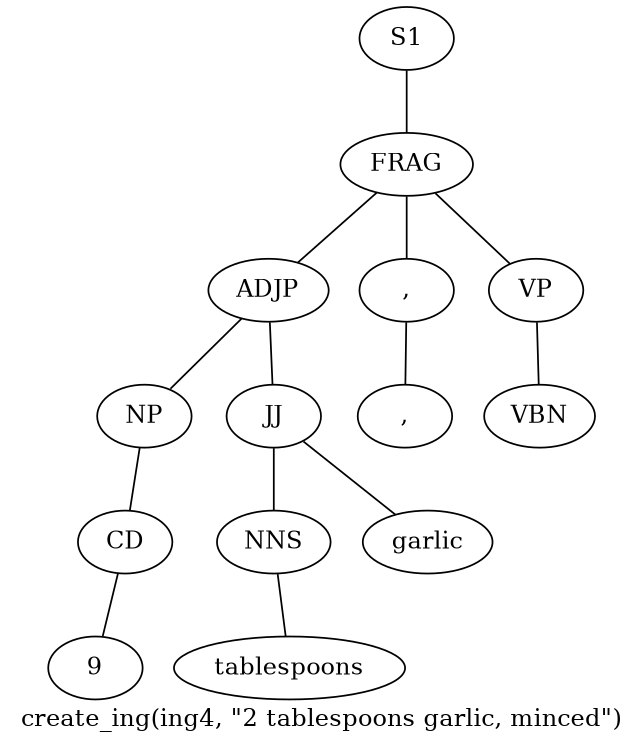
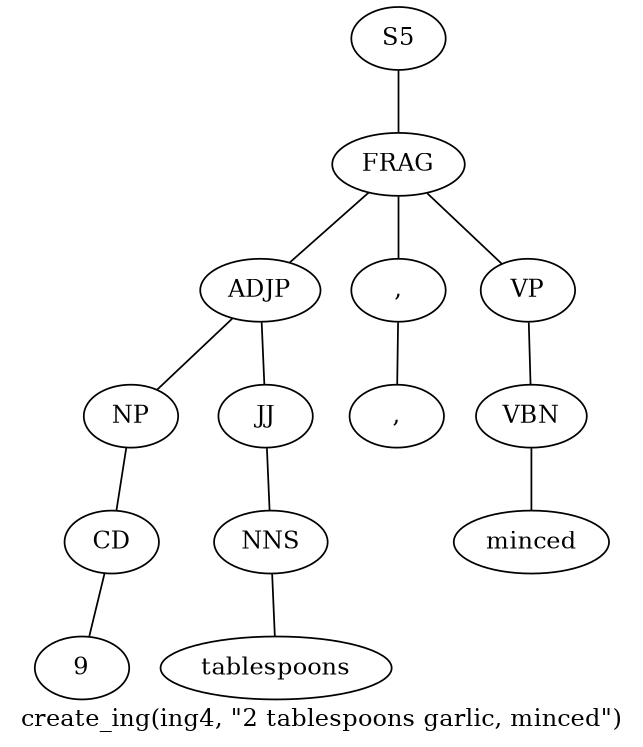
(407, 38) -> (399, 38)
(428, 542) -> none
none -> (531, 542)
